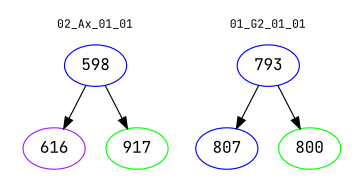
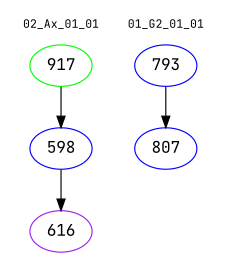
(114, 102) -> (61, 101)
(310, 149) -> none
